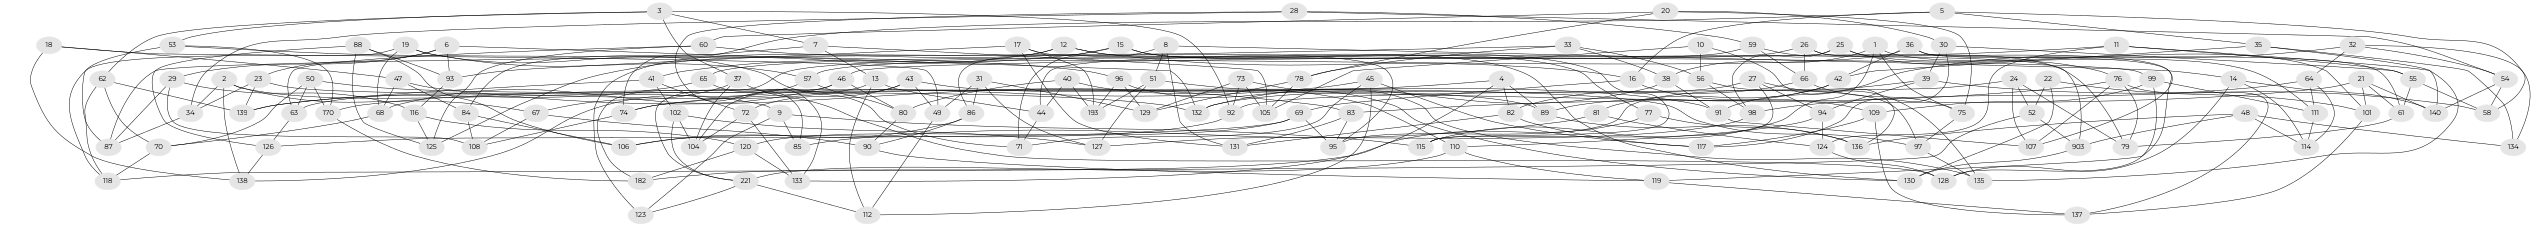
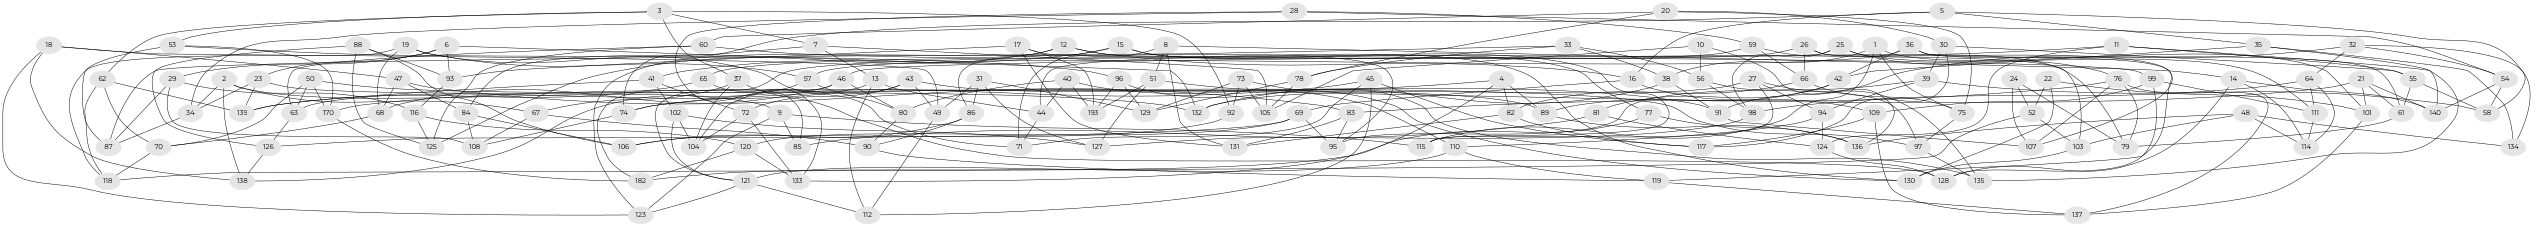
(1621, 91) -> none
(2078, 147) -> (2078, 147)
(746, 181) -> (746, 181)
none -> (250, 207)
